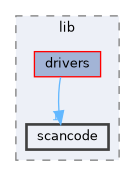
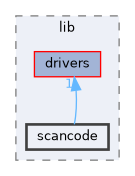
(59, 94) -> (76, 107)
